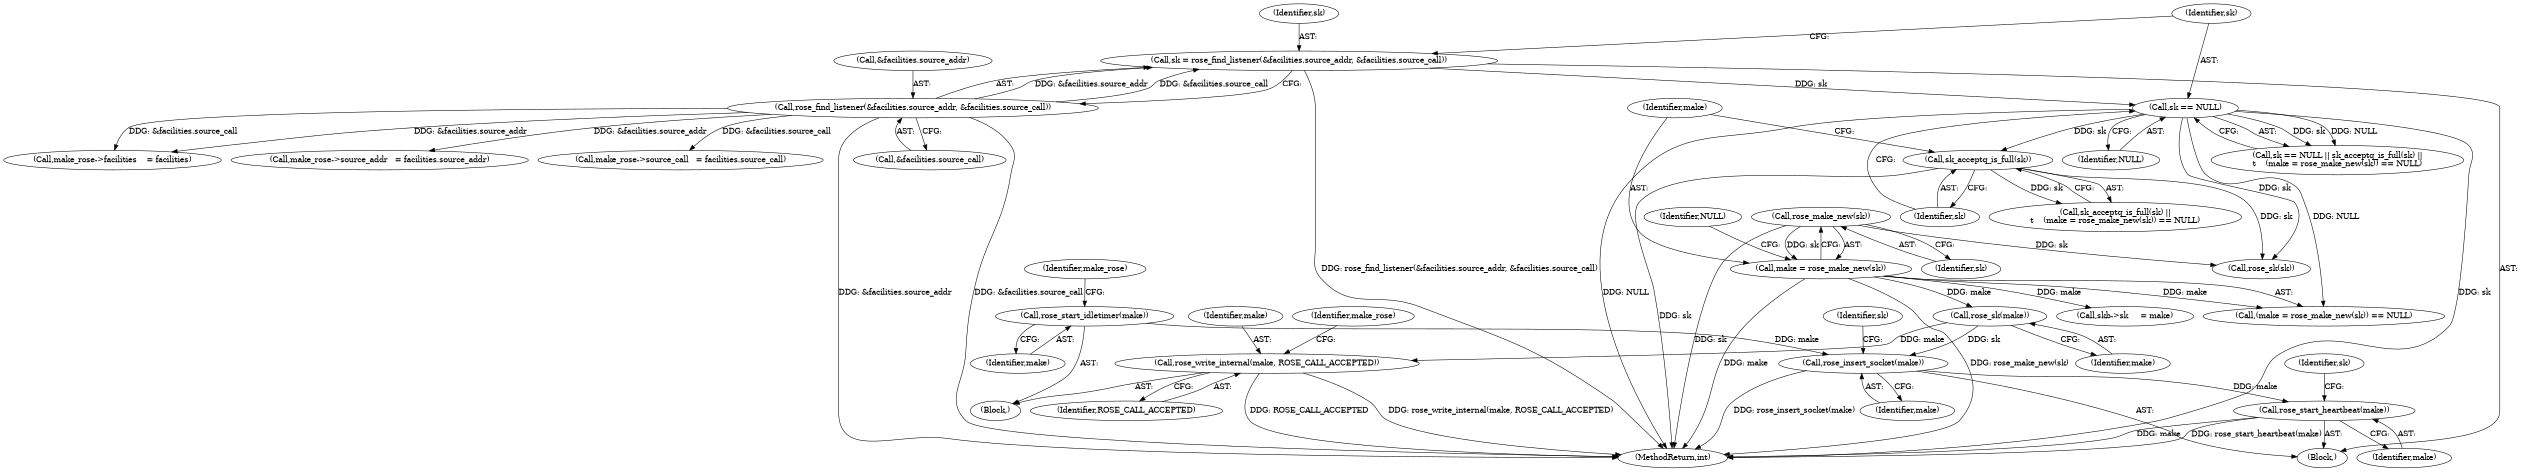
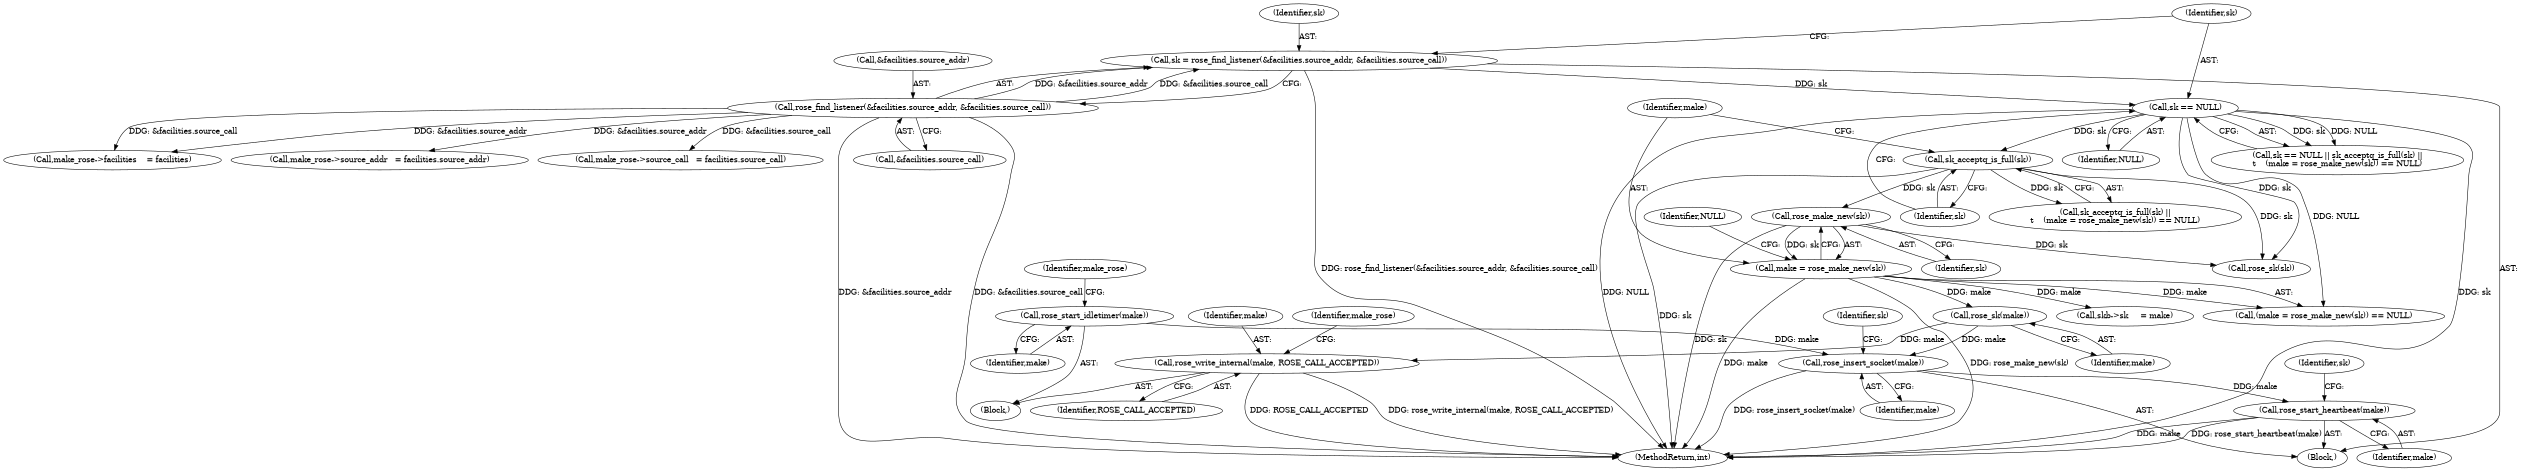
none -> (1898, 186)
(1984, 340) -> (1984, 340)
